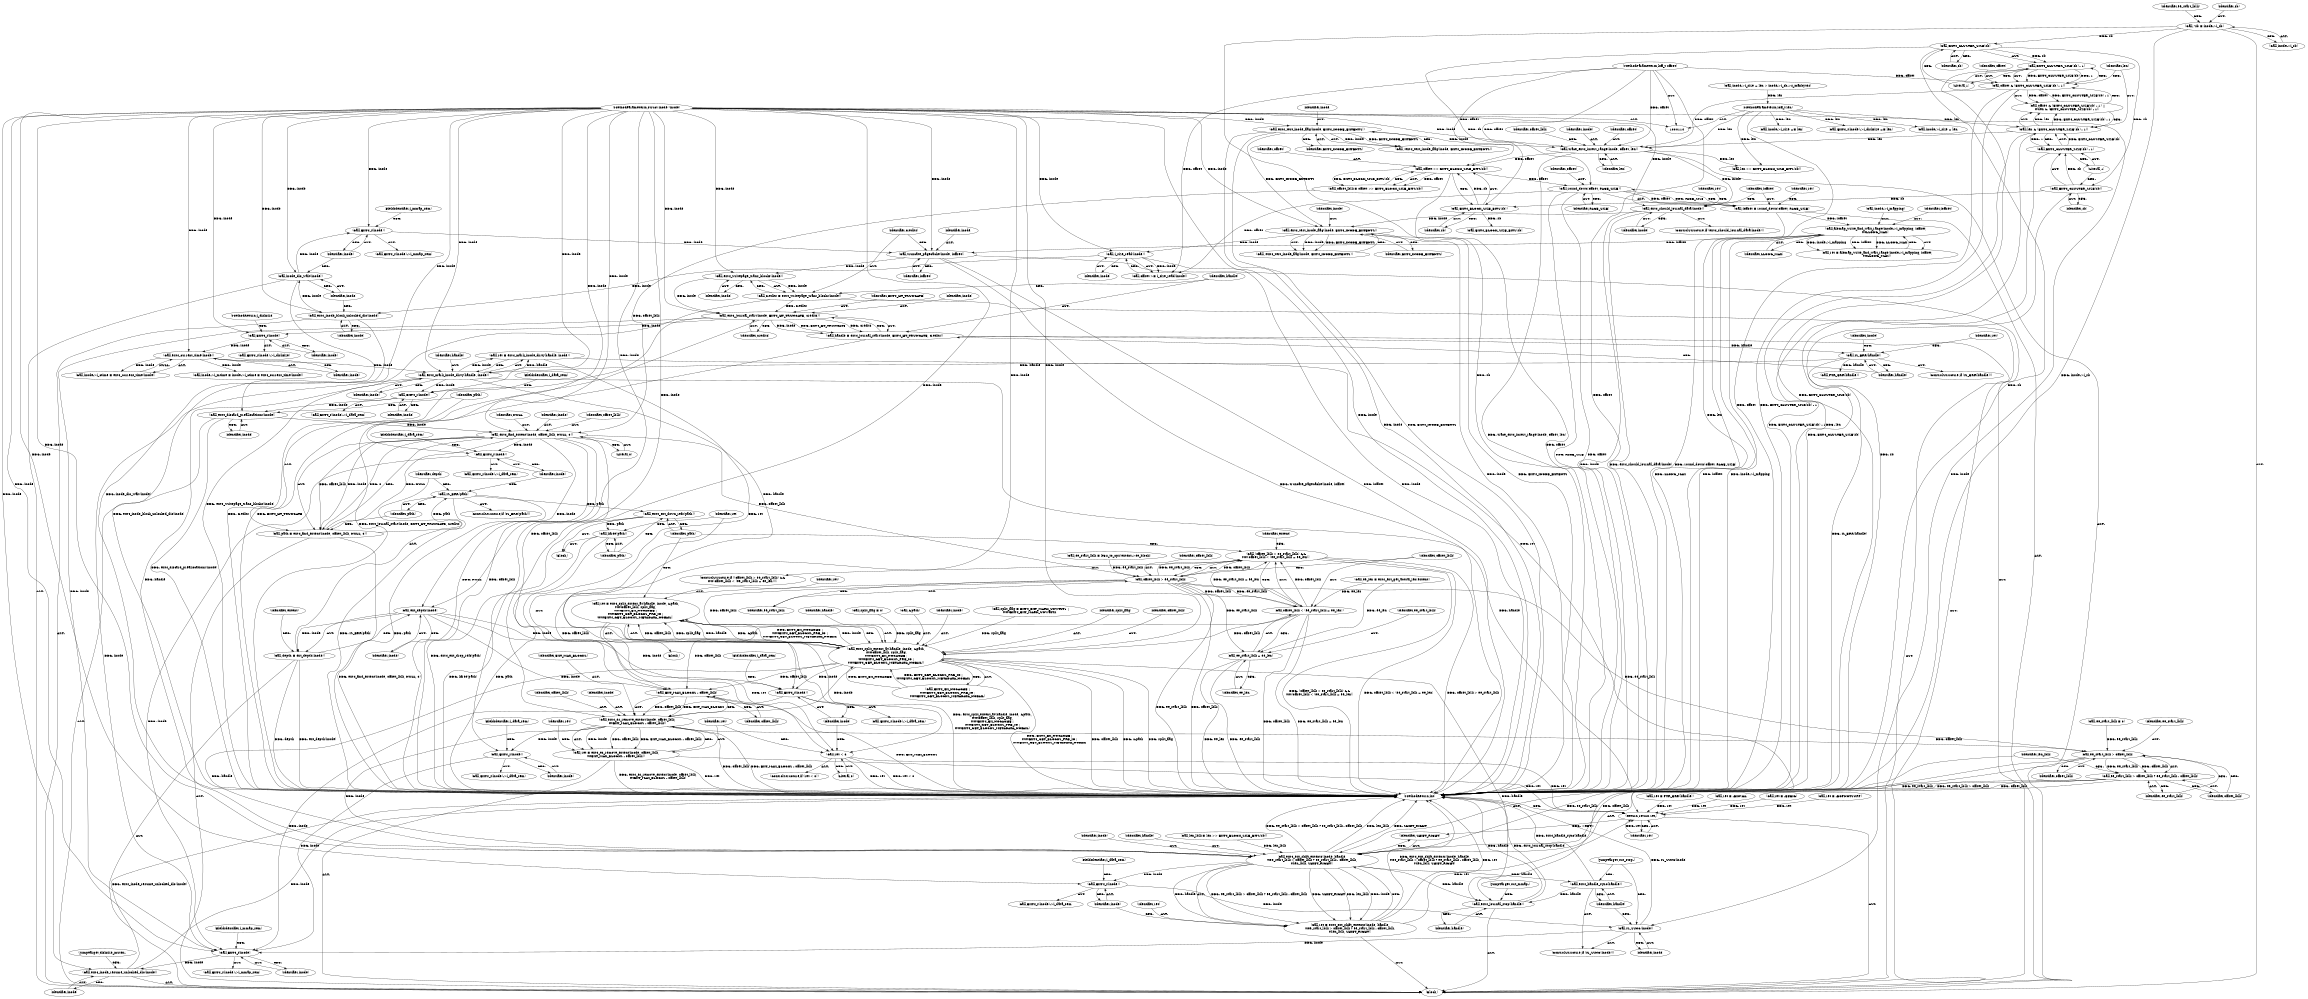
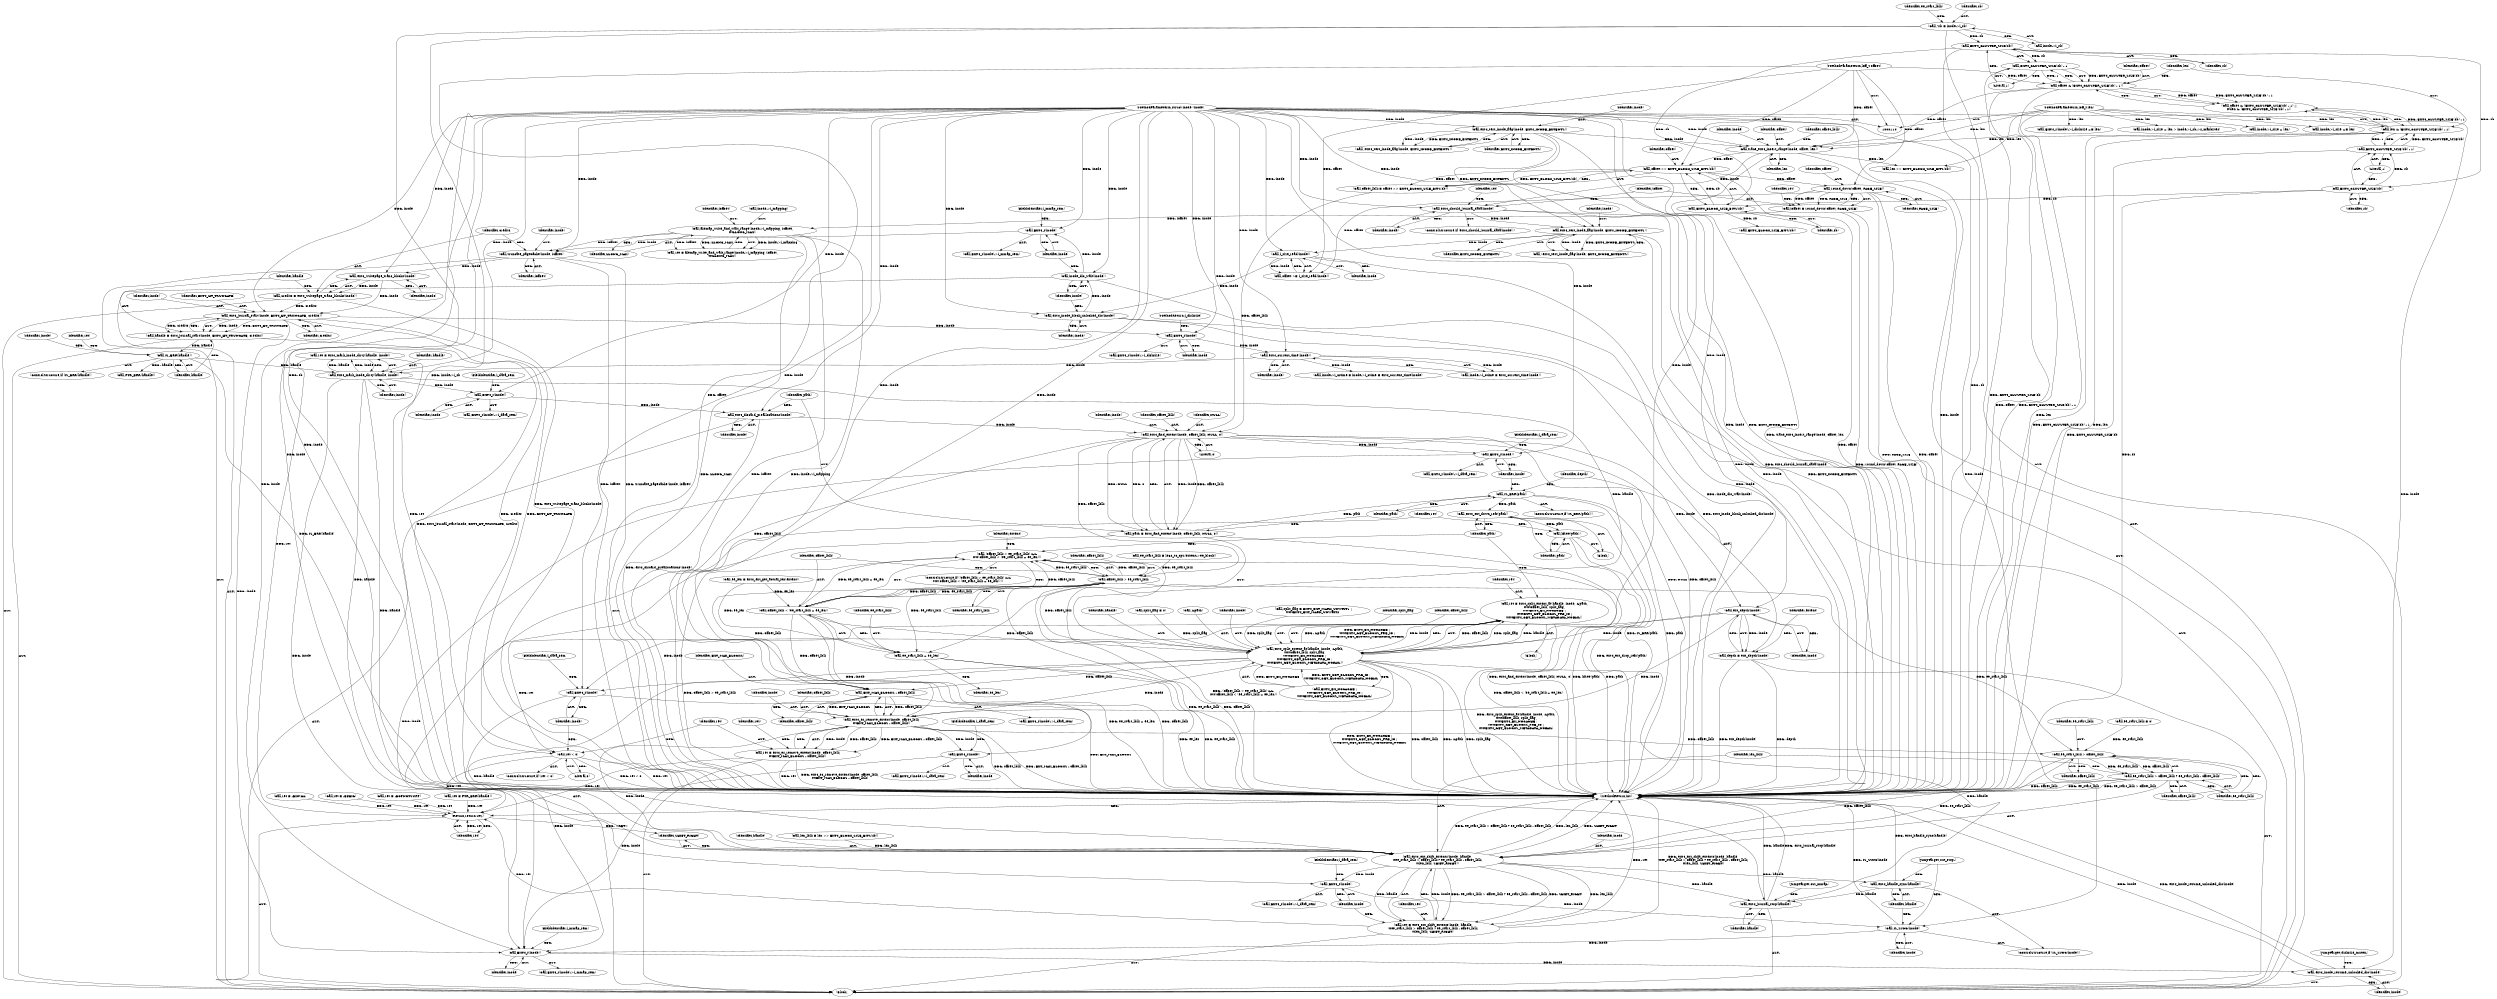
(1768, 96) -> (2121, 118)
(165, 366) -> (1411, 366)
(1236, 674) -> (1112, 588)
